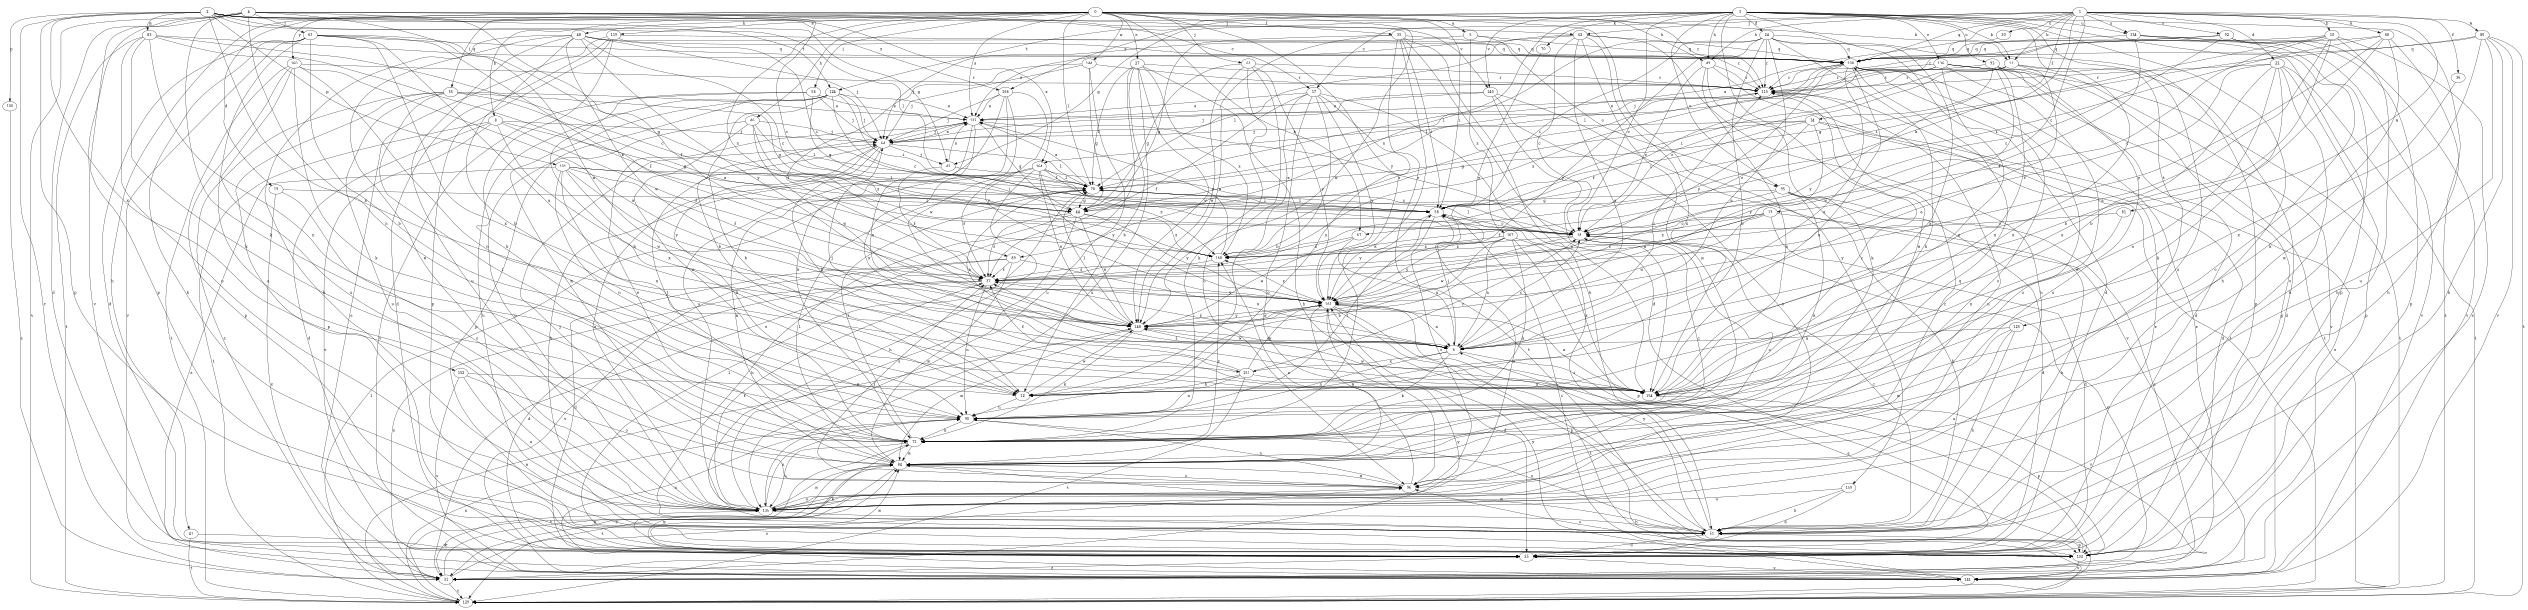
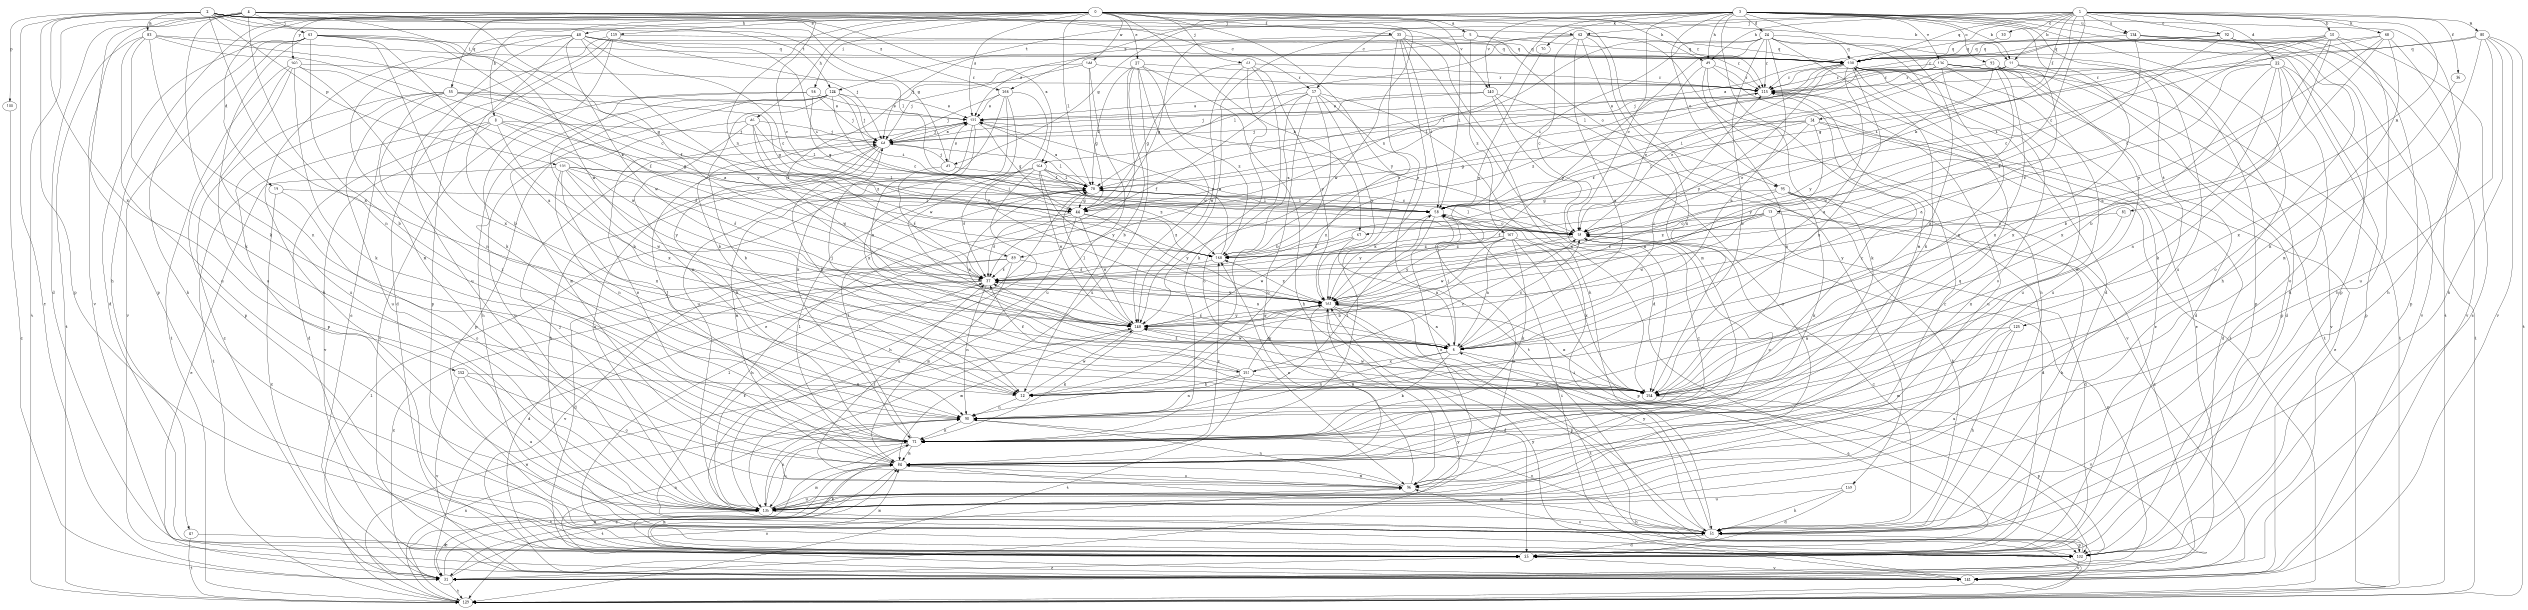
(914, 155) -> (926, 150)
